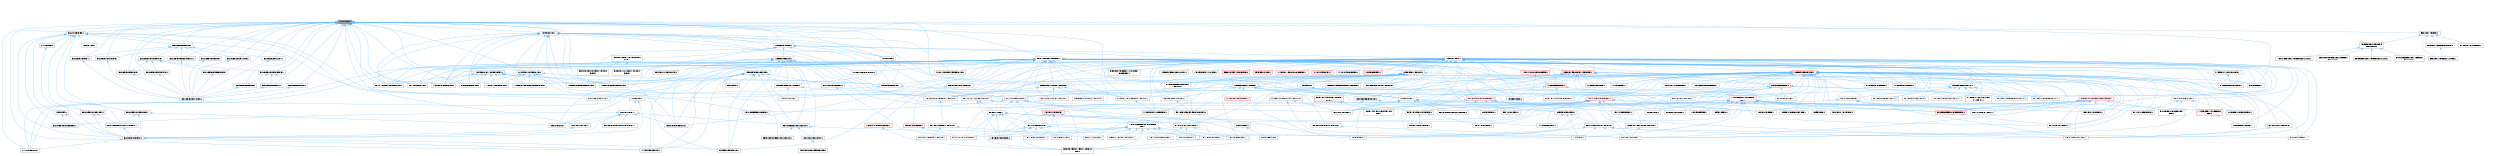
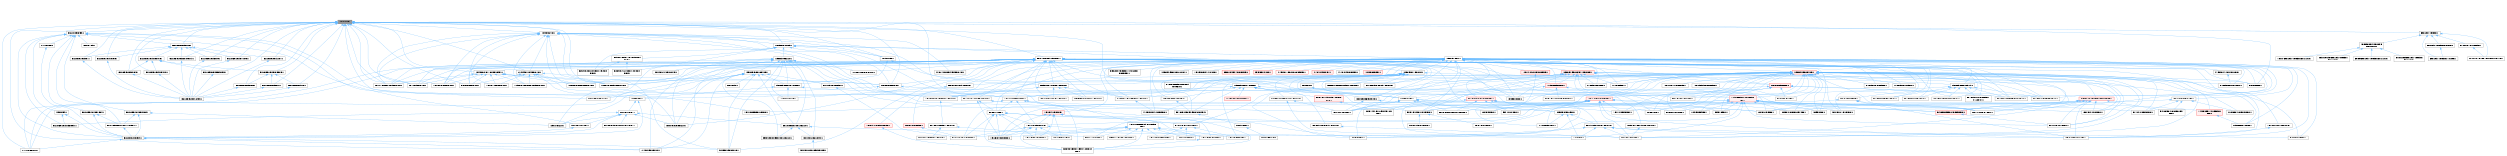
none -> (2486, 59)
(1177, 86) -> (1177, 86)
none -> (734, 90)
(1978, 99) -> (1978, 99)
none -> (1977, 102)
